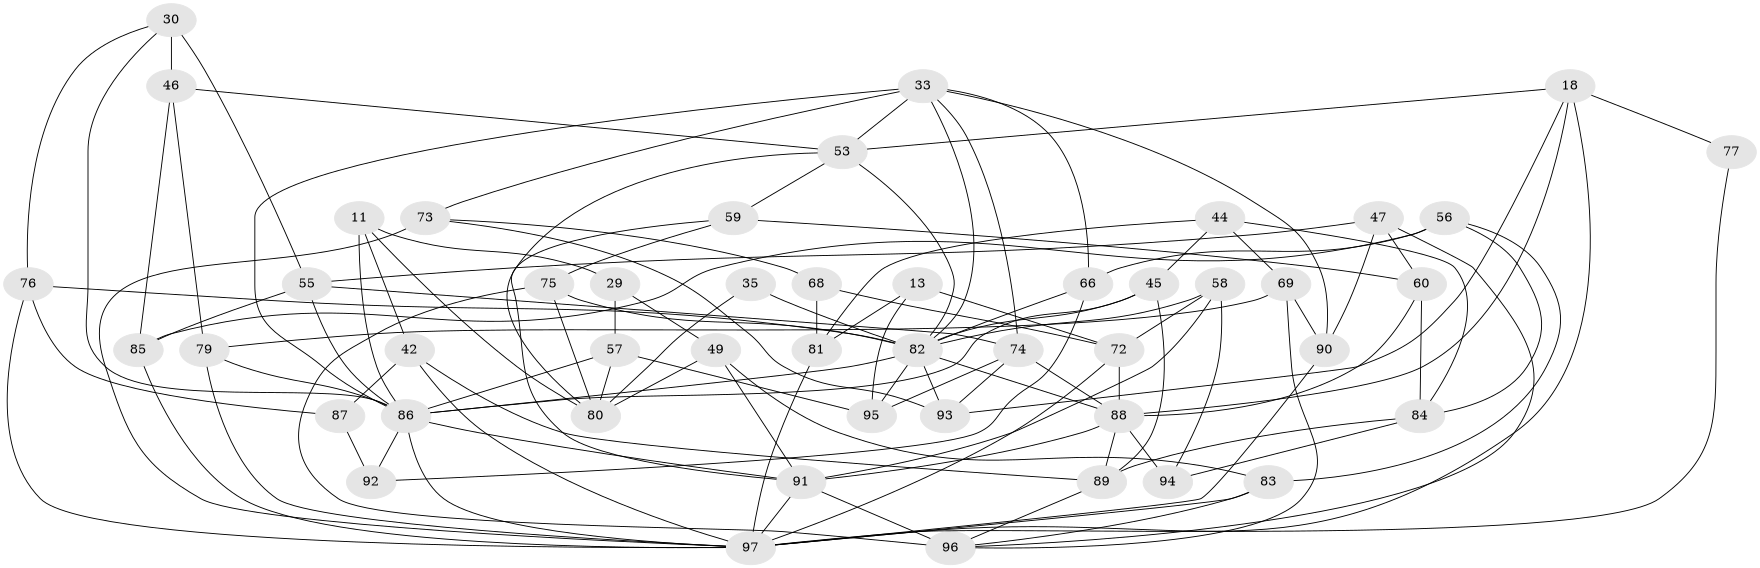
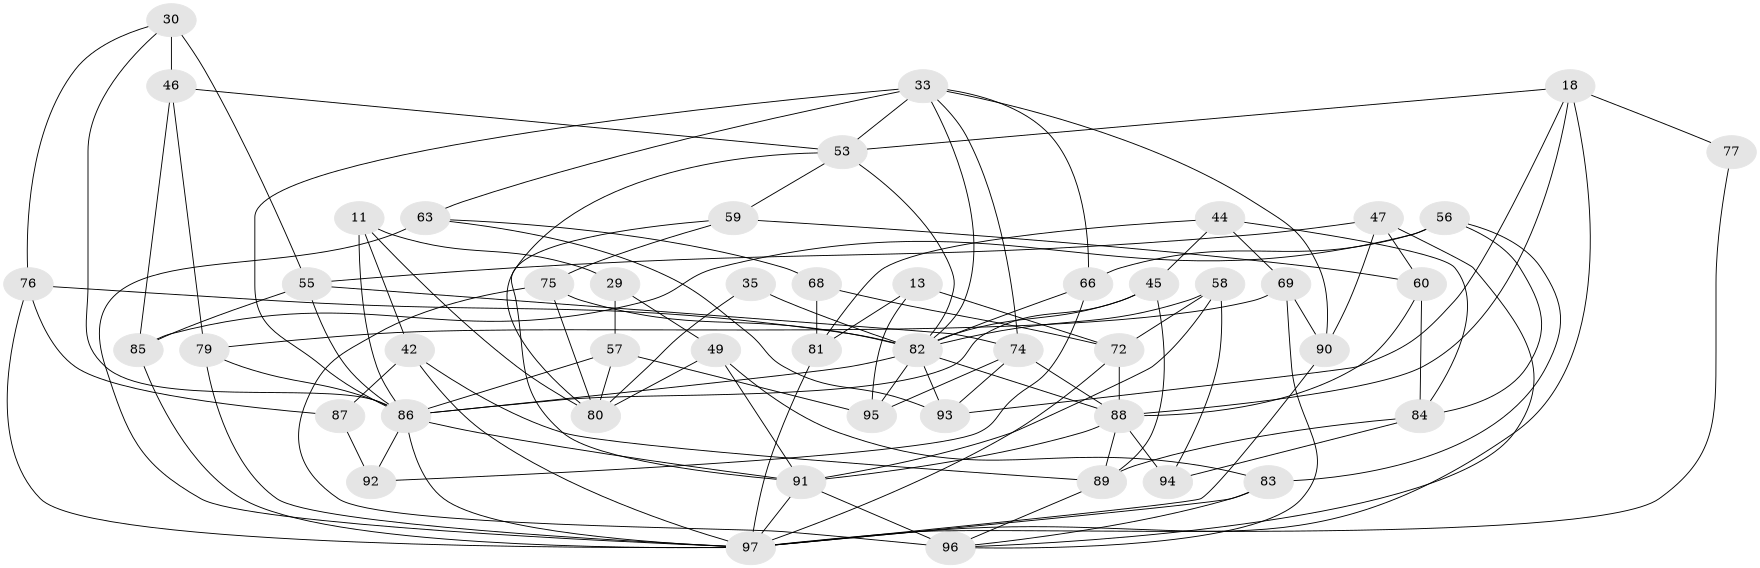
(425, 218) -> (425, 218)
